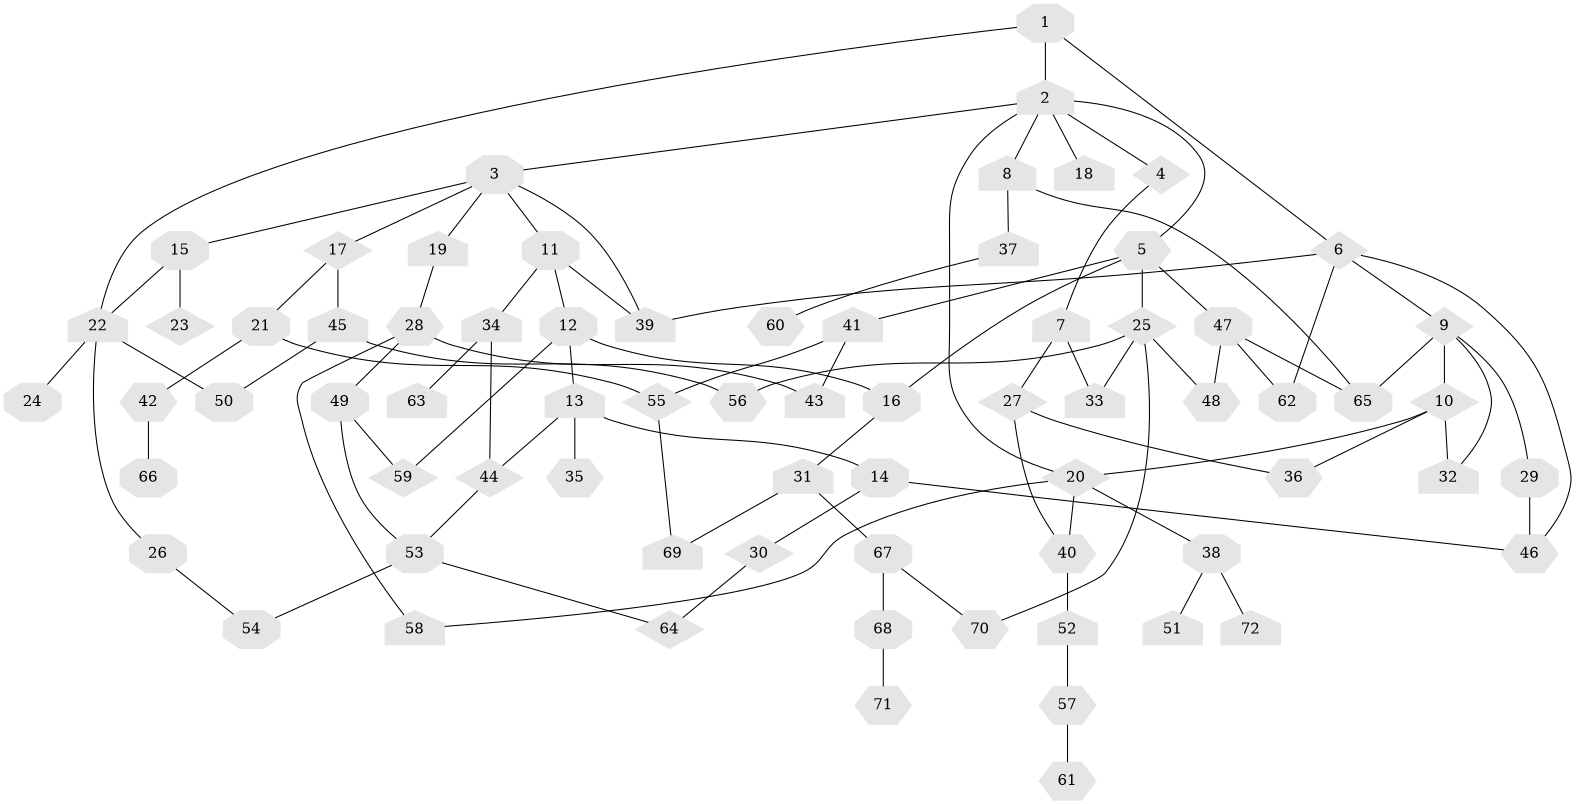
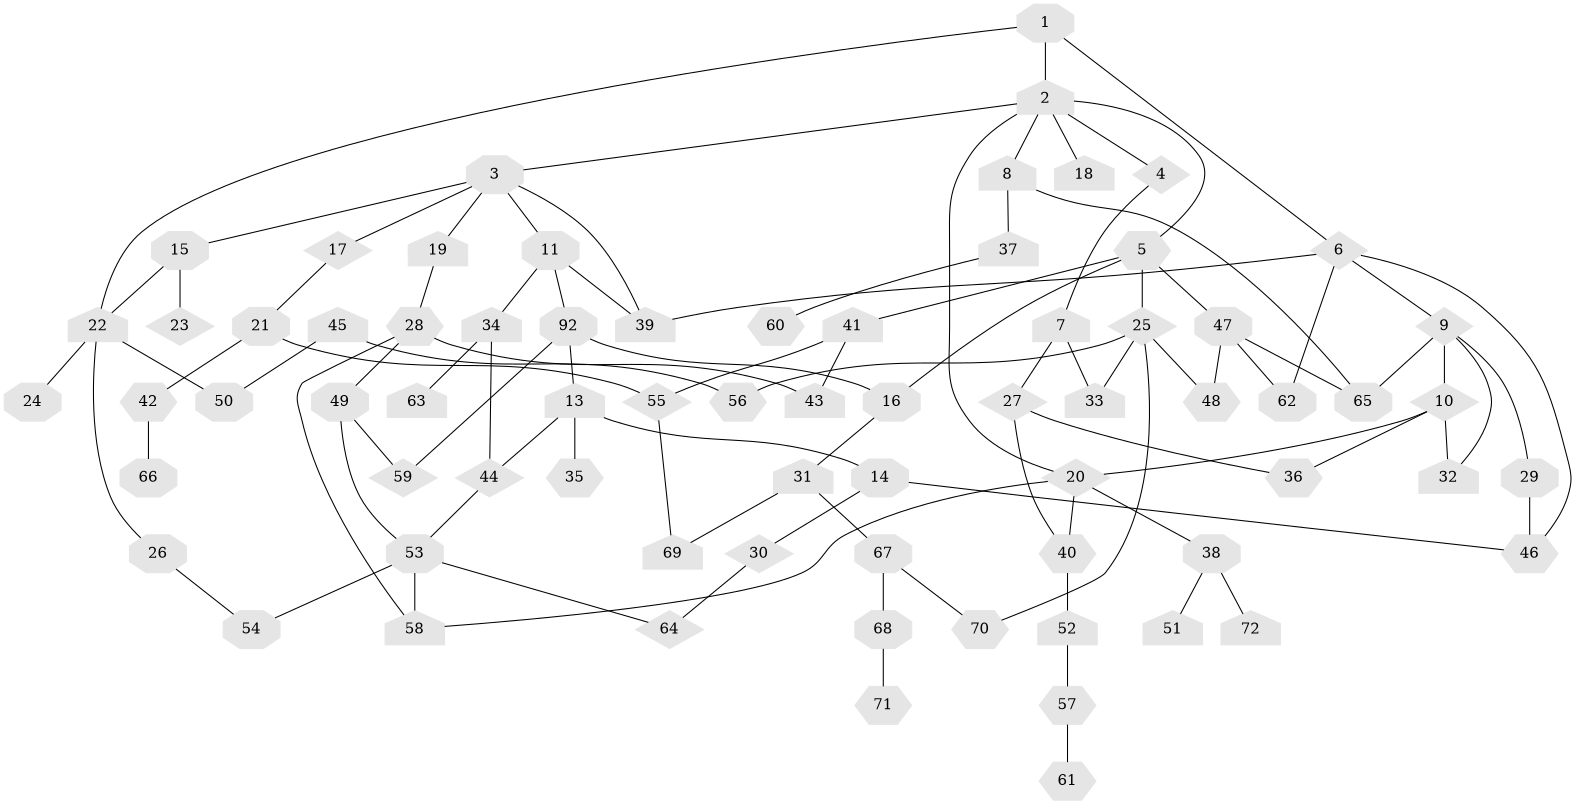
(338, 289) -> none
(568, 326) -> (568, 326)
none -> (415, 592)
